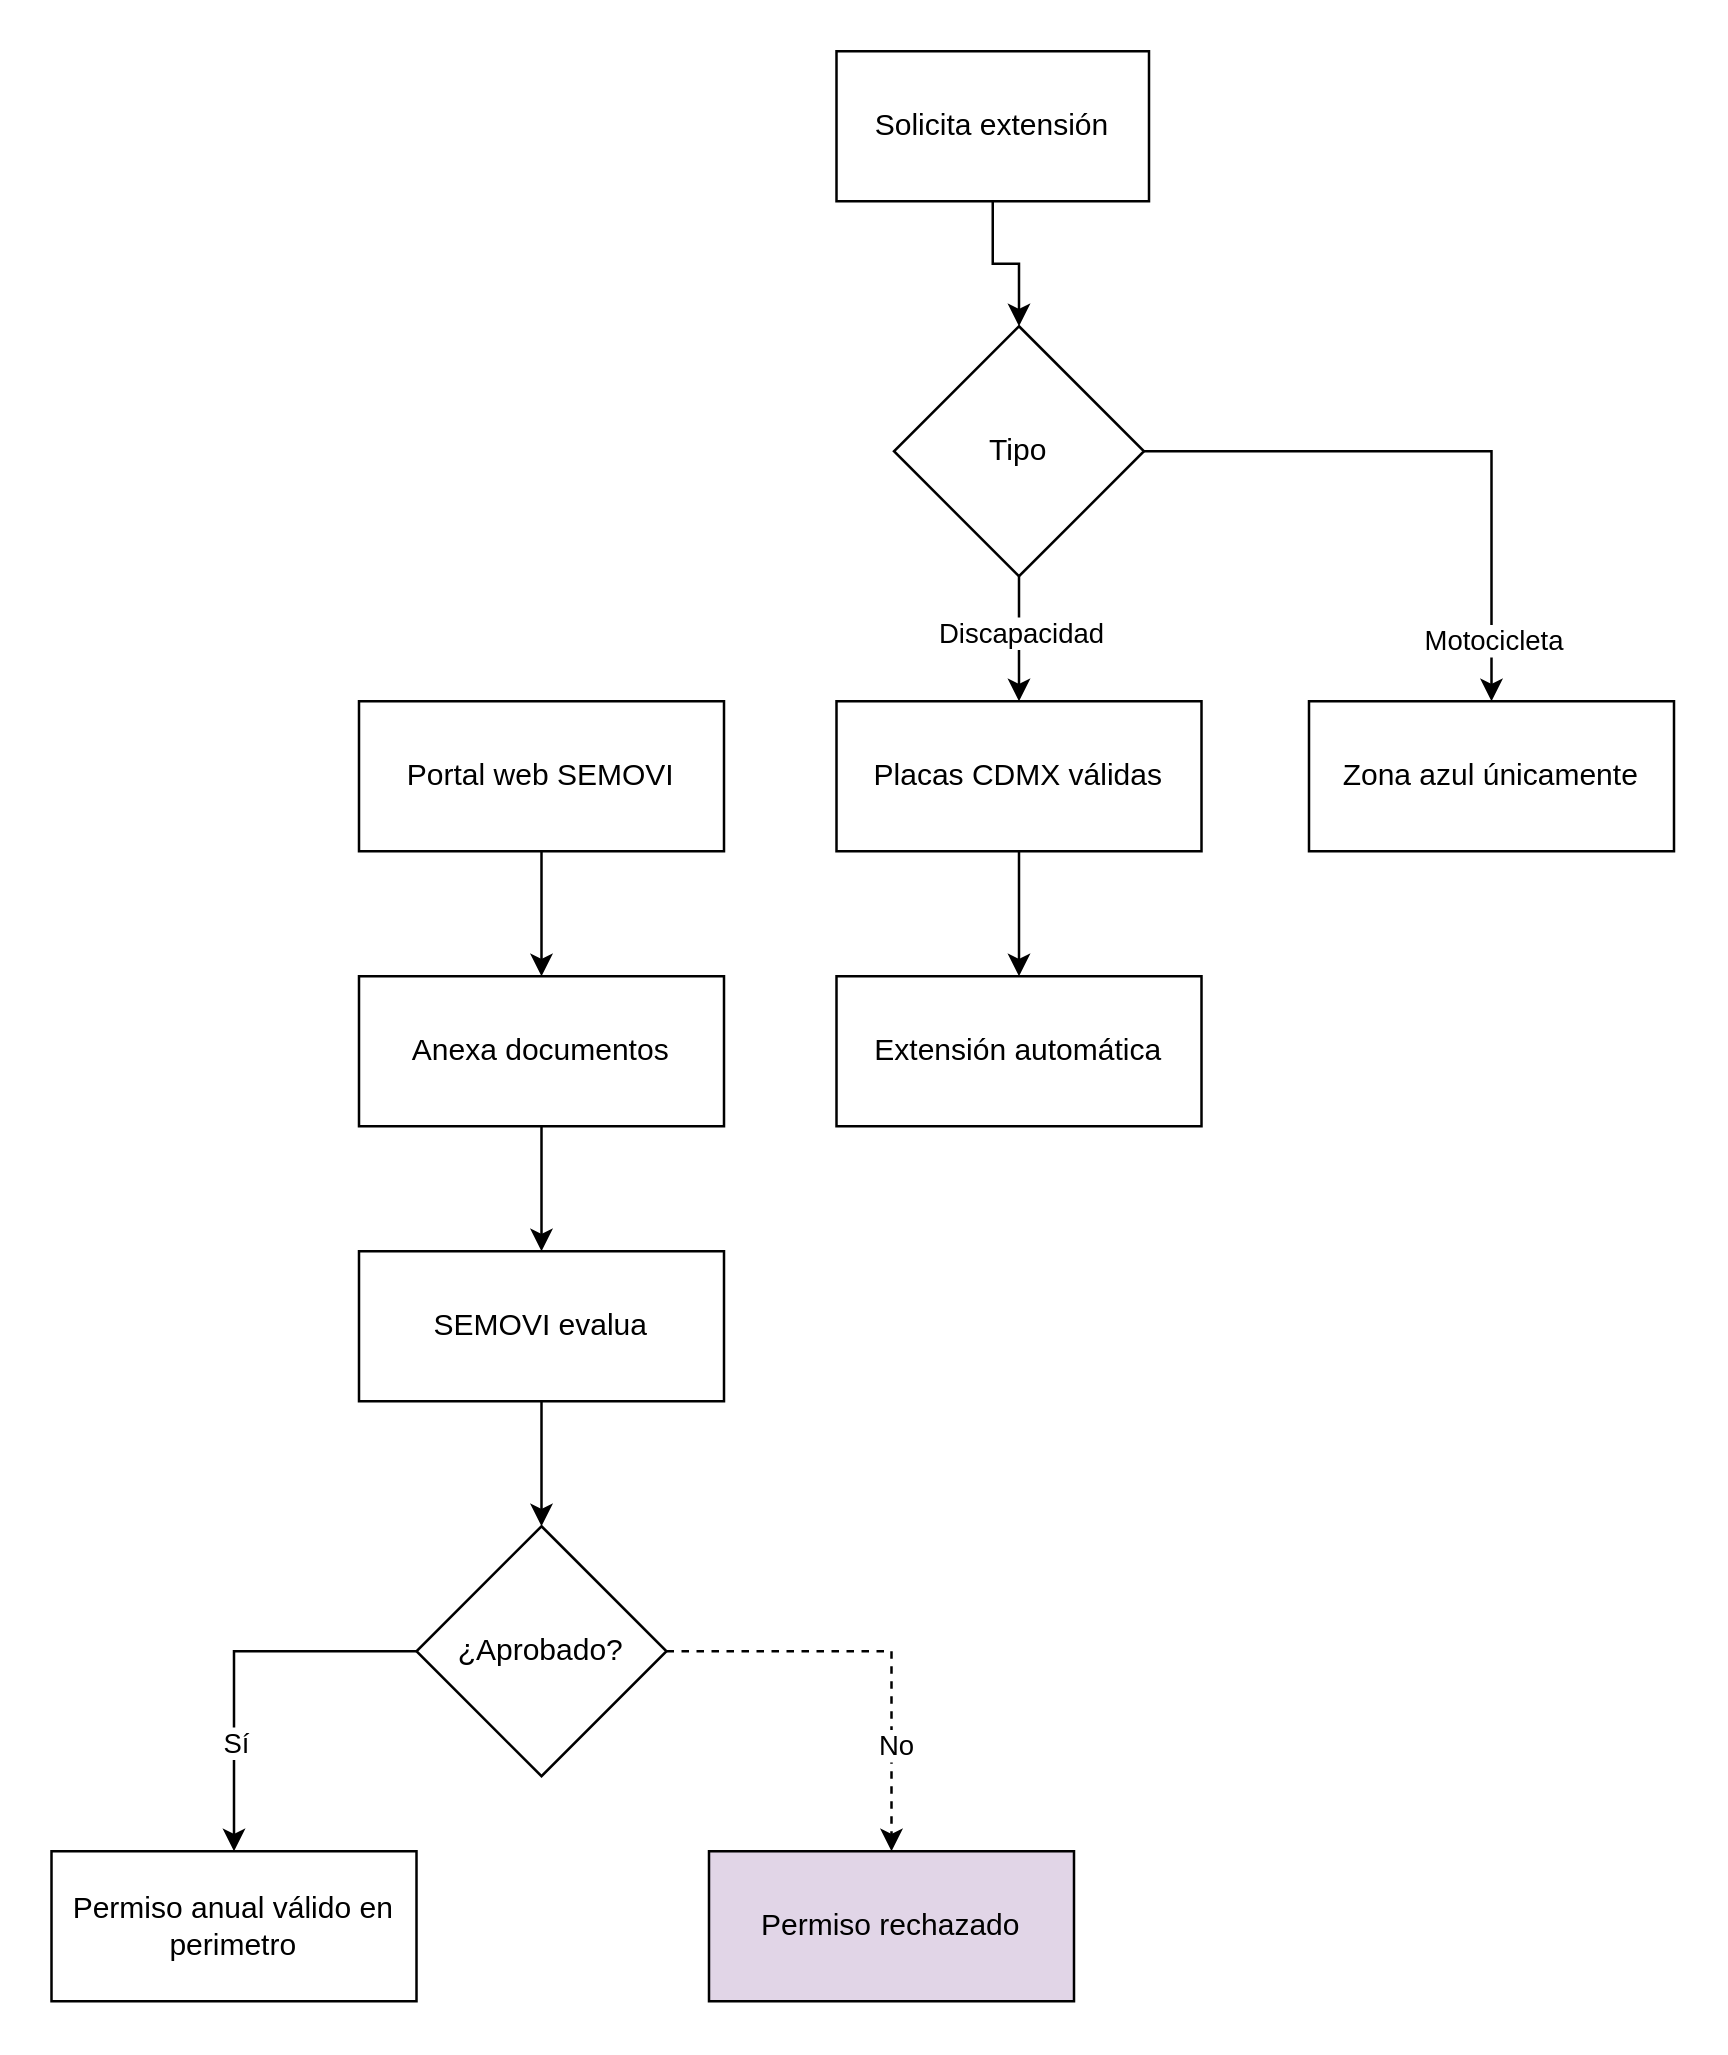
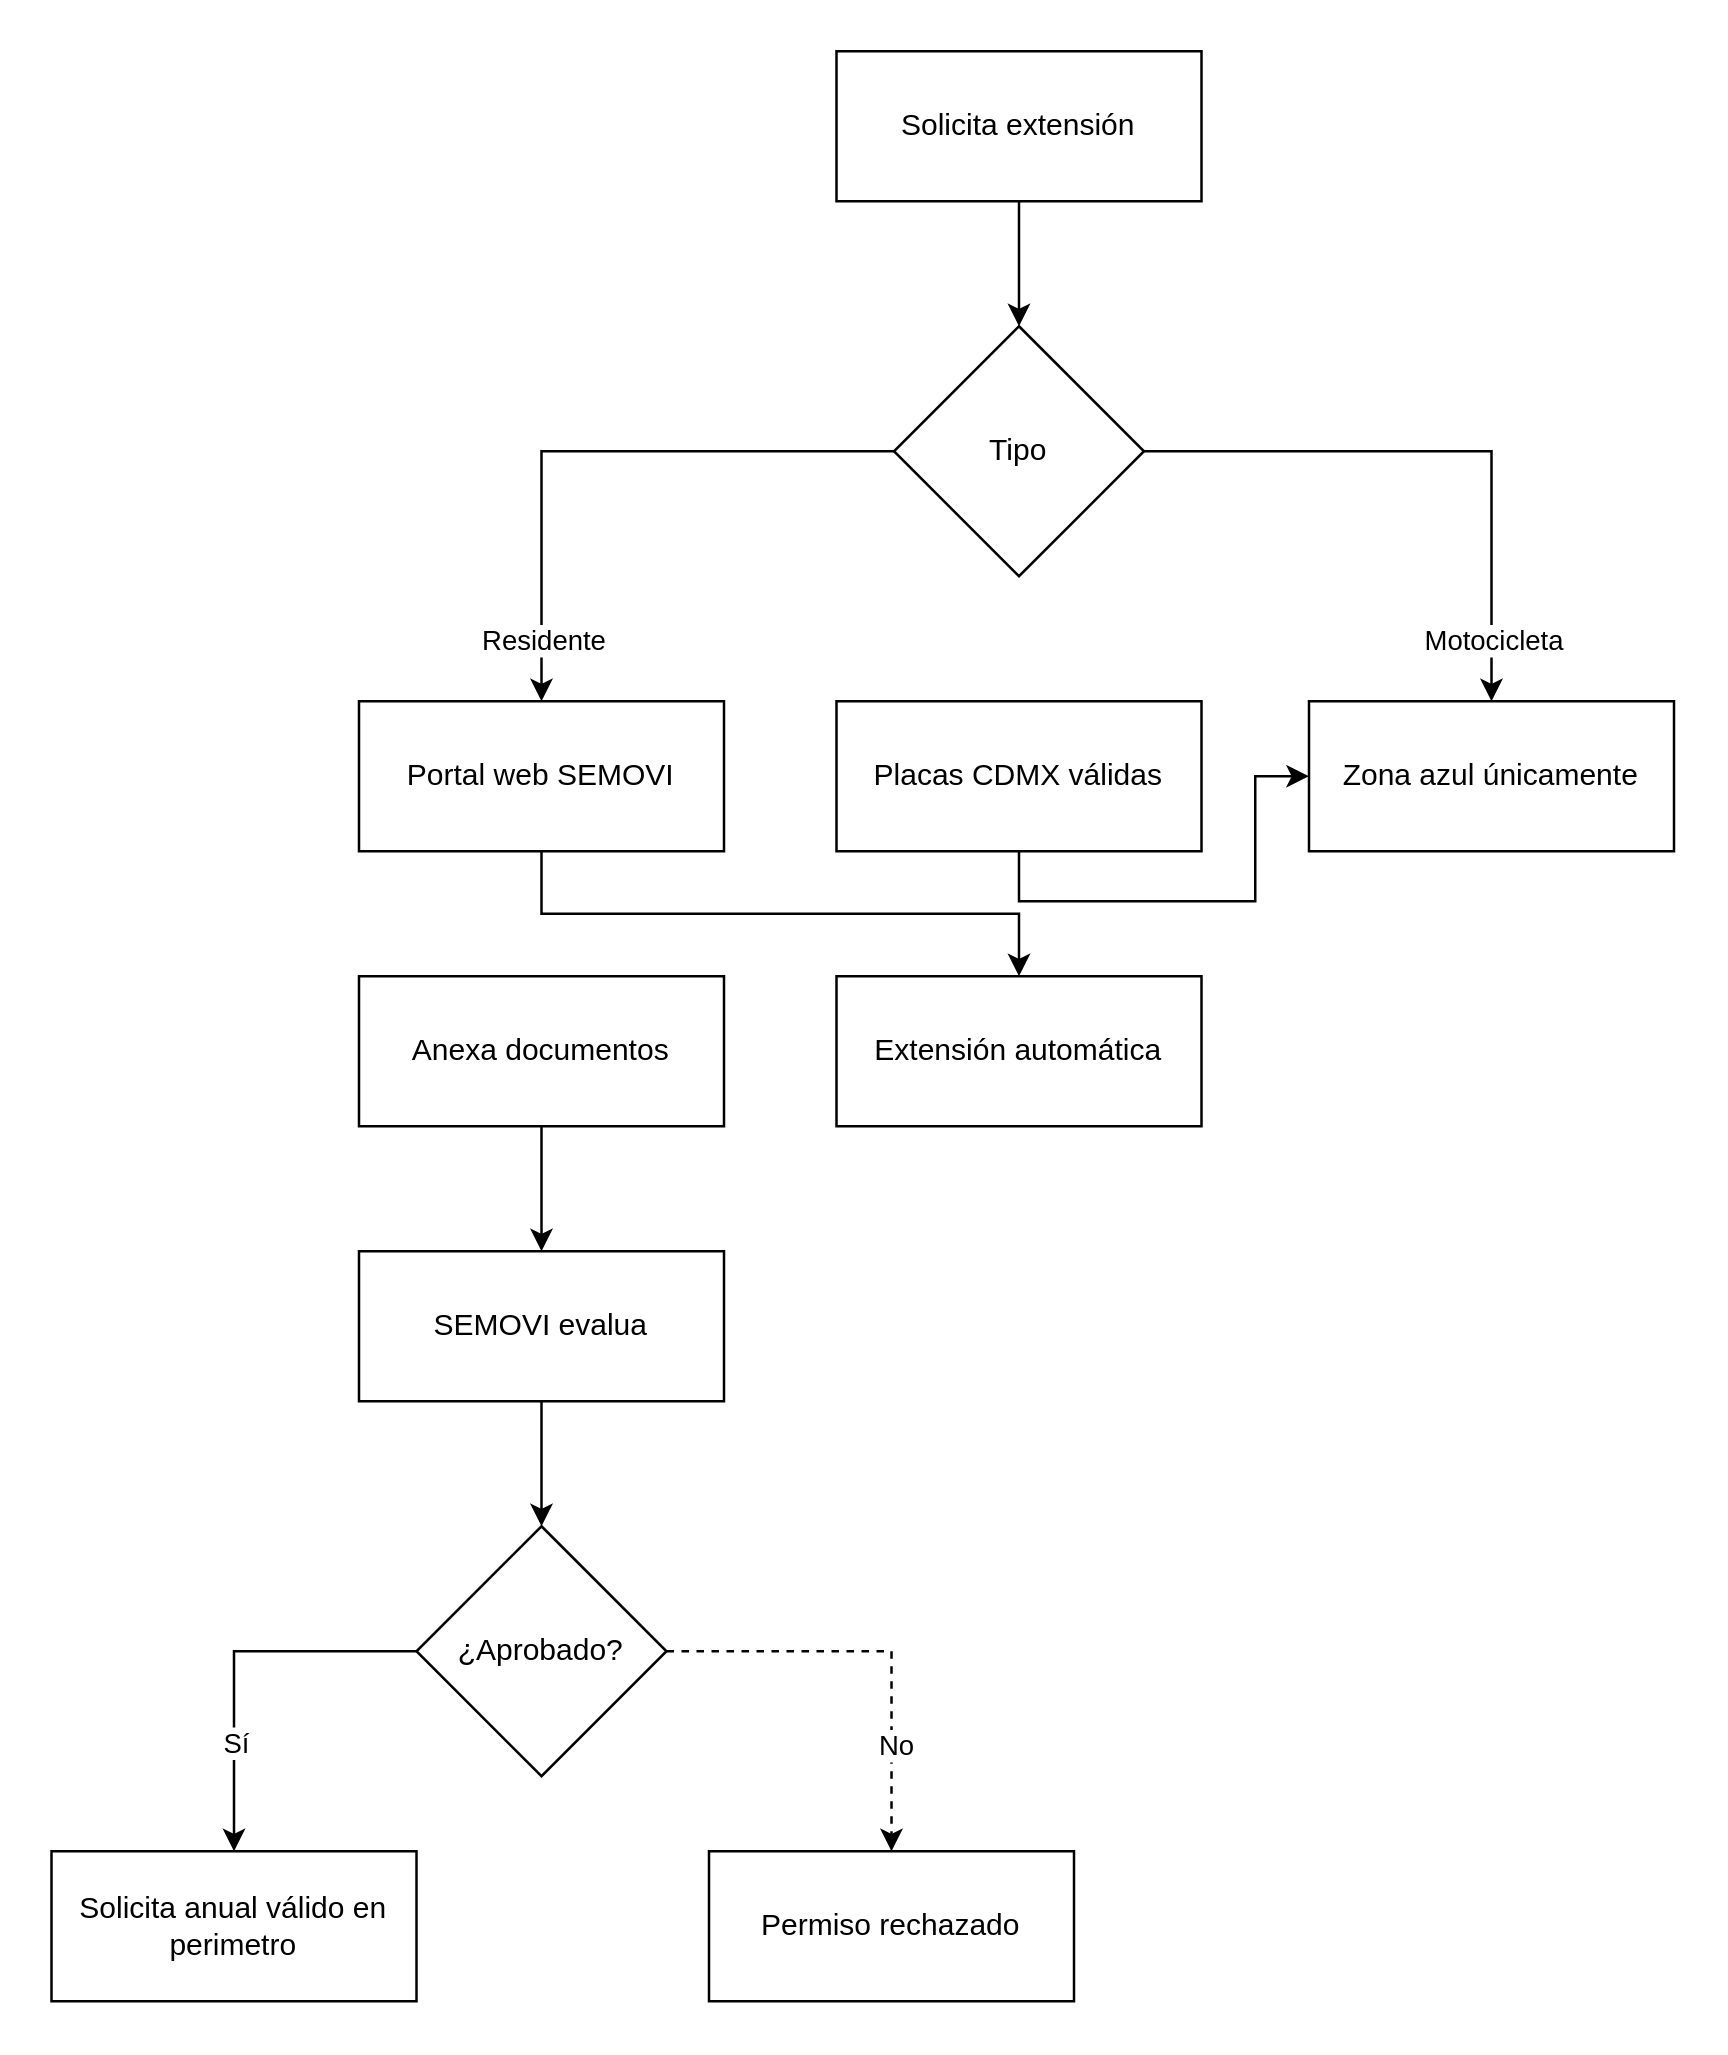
(993, 126) -> (1019, 126)
none -> (600, 451)
(1019, 655) -> none
(1019, 905) -> (1216, 901)
(541, 935) -> (775, 914)
(234, 1926) -> (234, 1926)
(891, 1926) -> (891, 1926)
